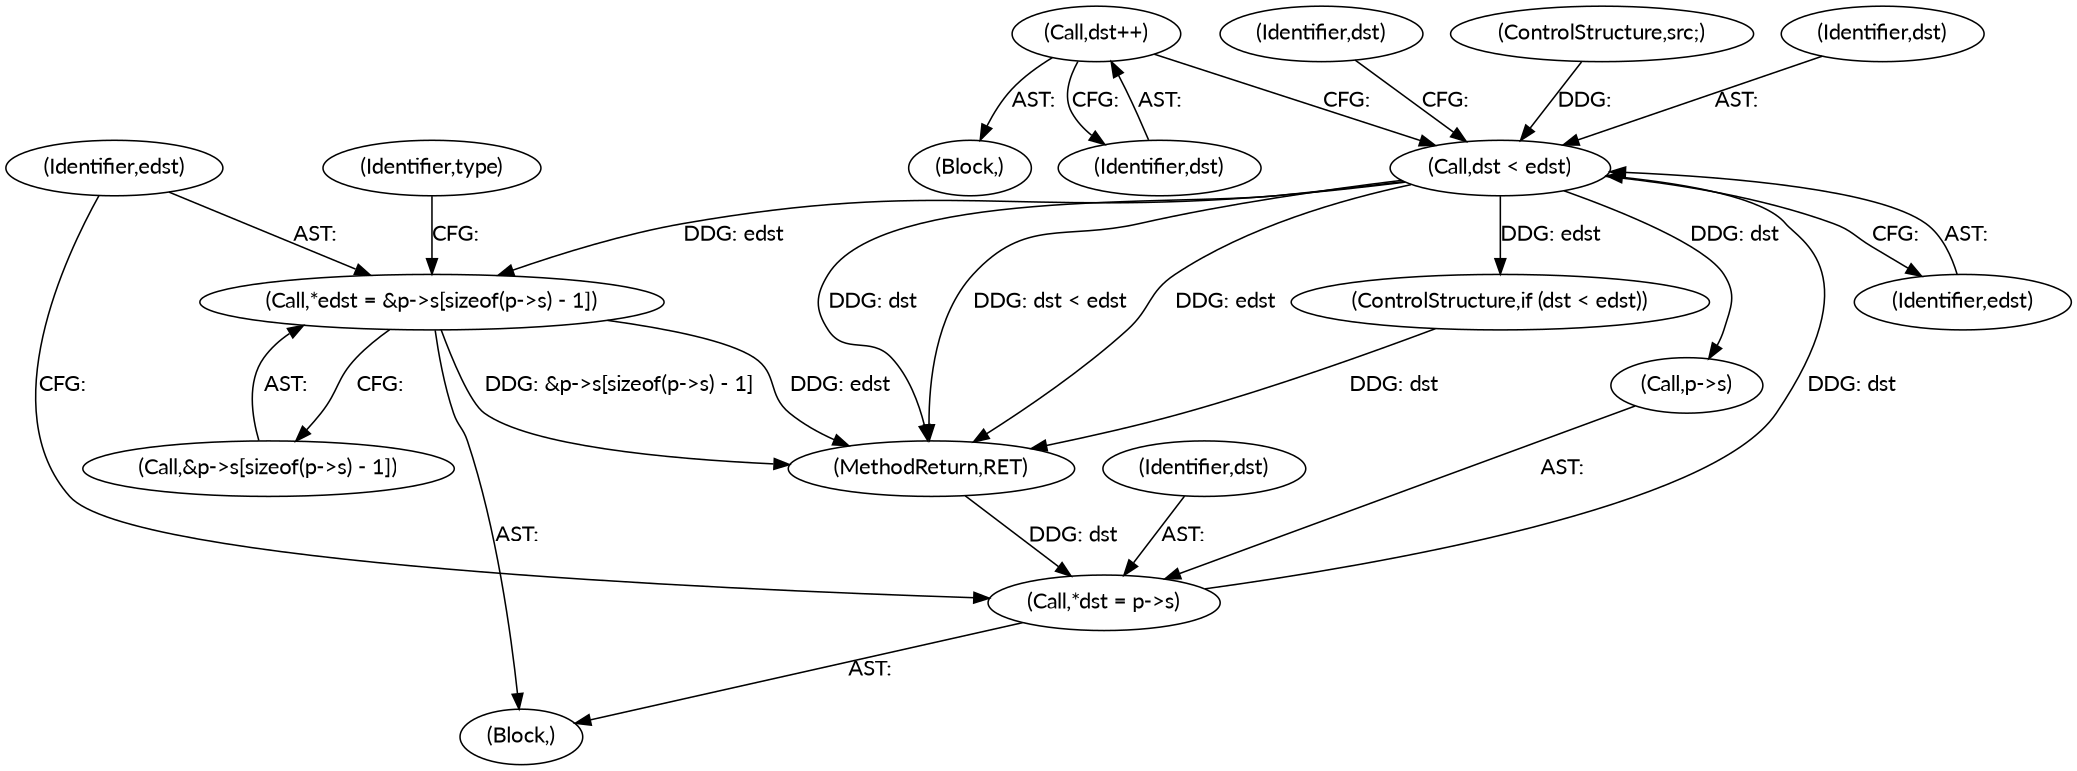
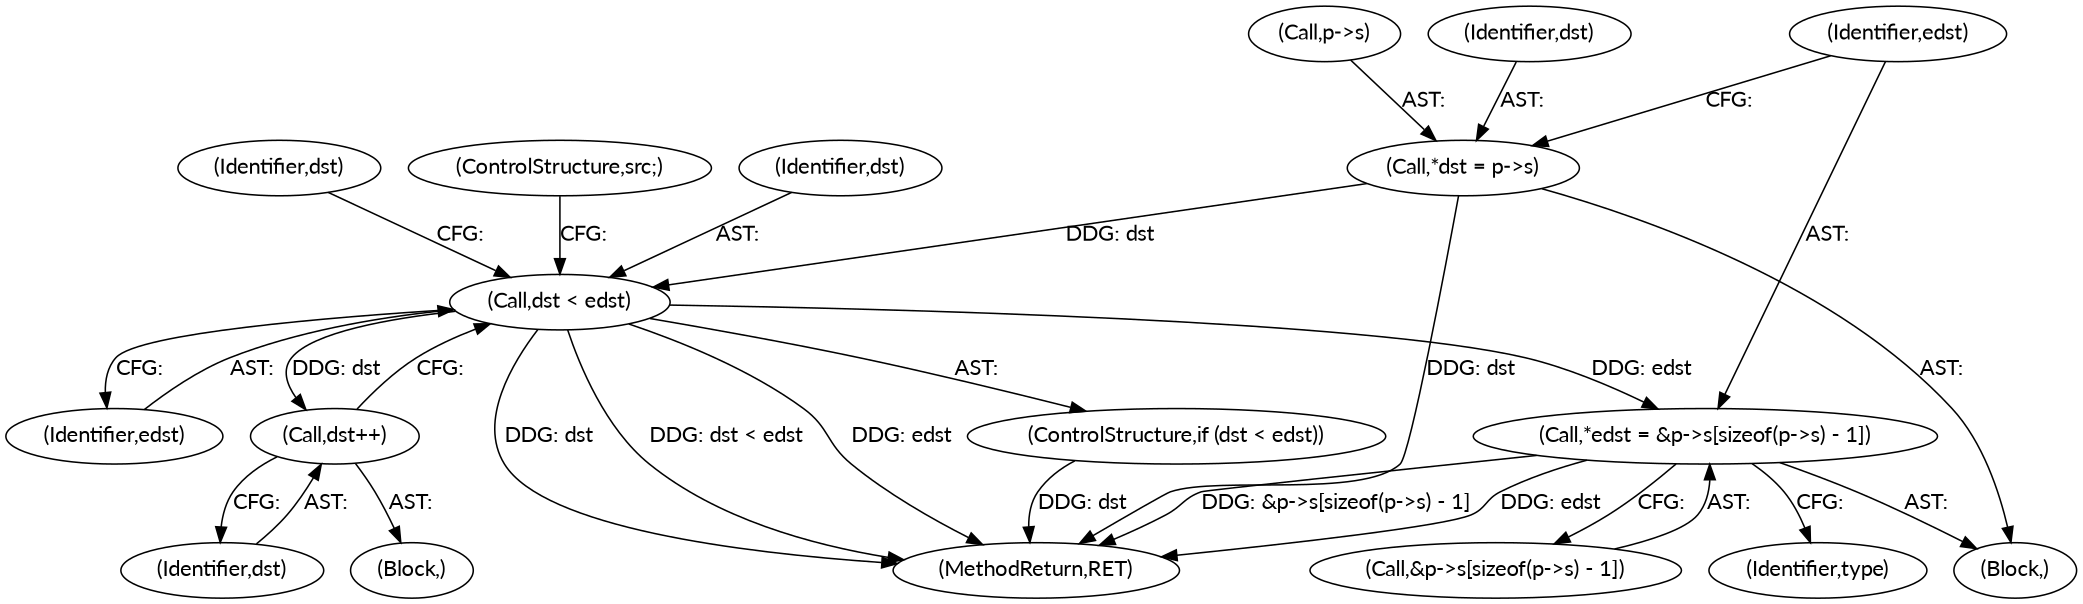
(1588, 101) -> (587, 235)
(432, 227) -> (1784, 492)
(1551, 235) -> (980, 369)
(1682, 242) -> (314, 342)
(1012, 531) -> (1402, 459)
